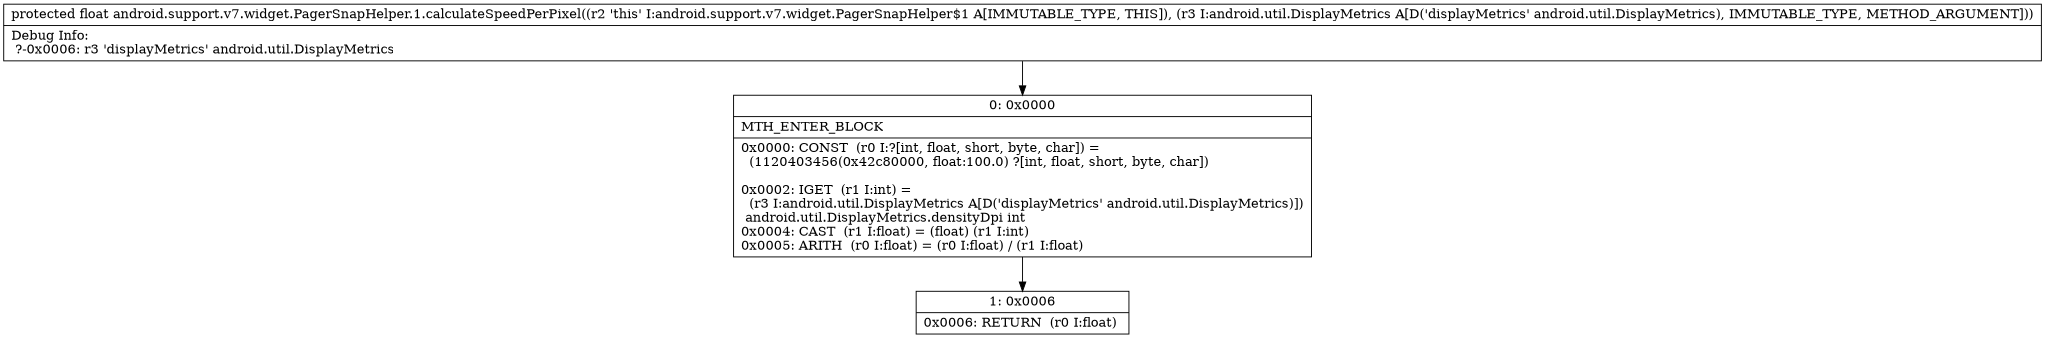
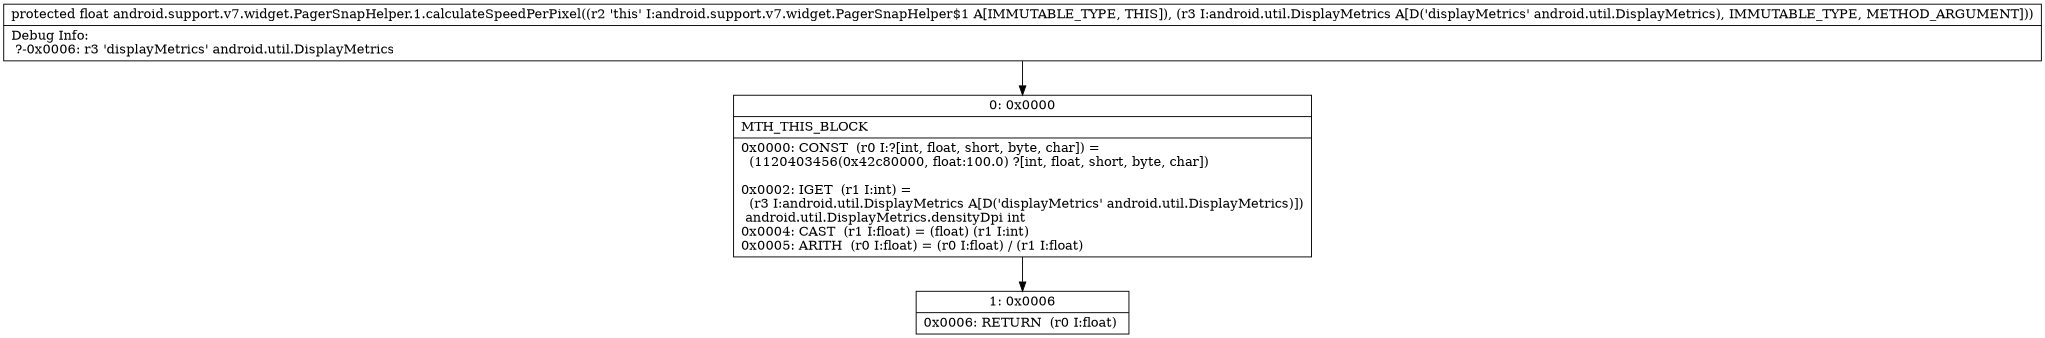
(813, 127) -> (805, 127)
